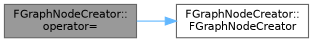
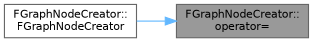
(151, 21) -> (151, 21)
